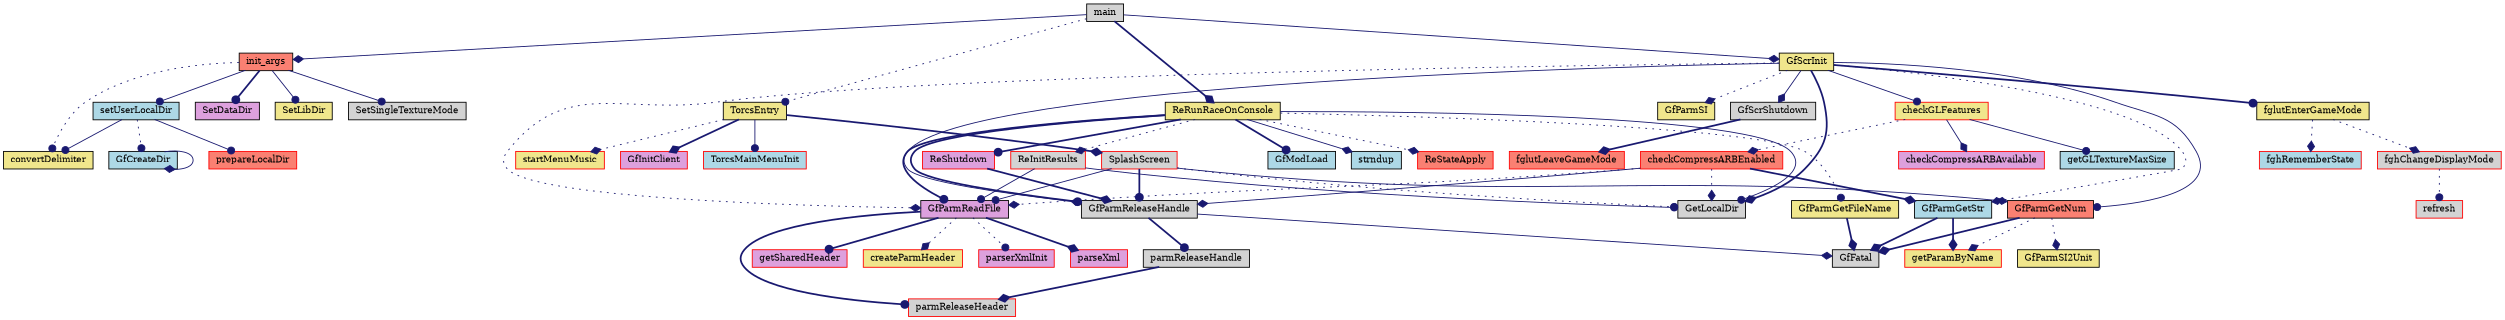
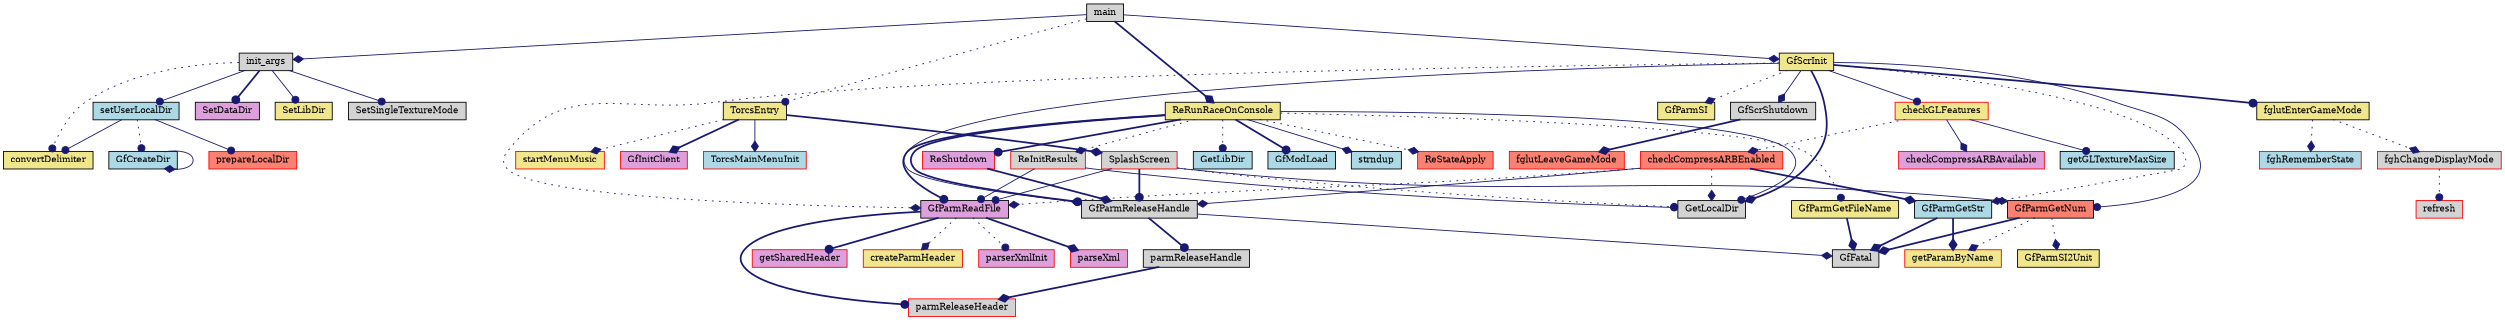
(266, 62) -> (266, 62)
(755, 132) -> (755, 132)
none -> (1223, 160)
